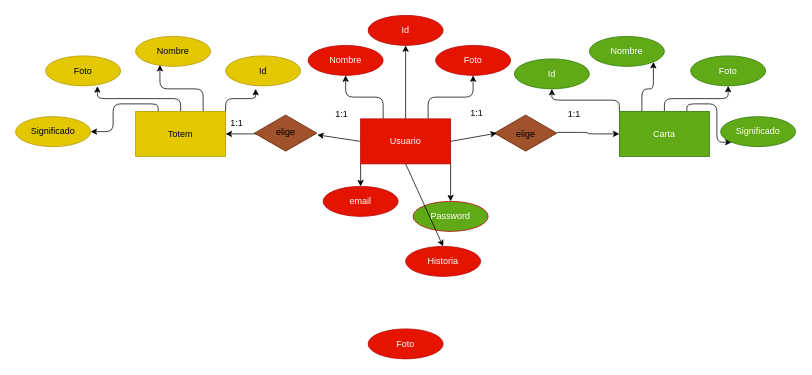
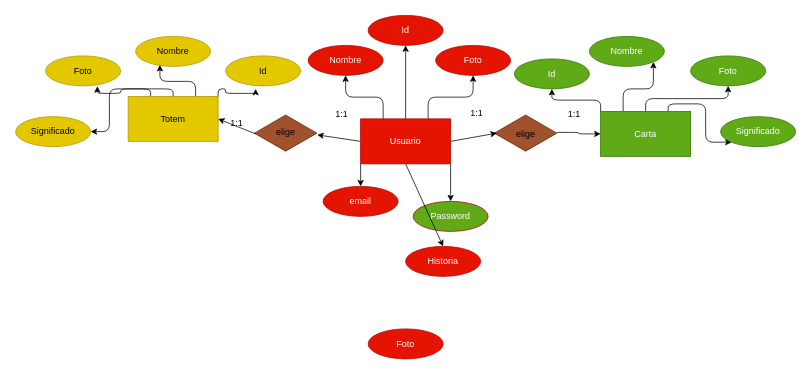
(180, 134) -> (173, 119)
(664, 134) -> (645, 134)
